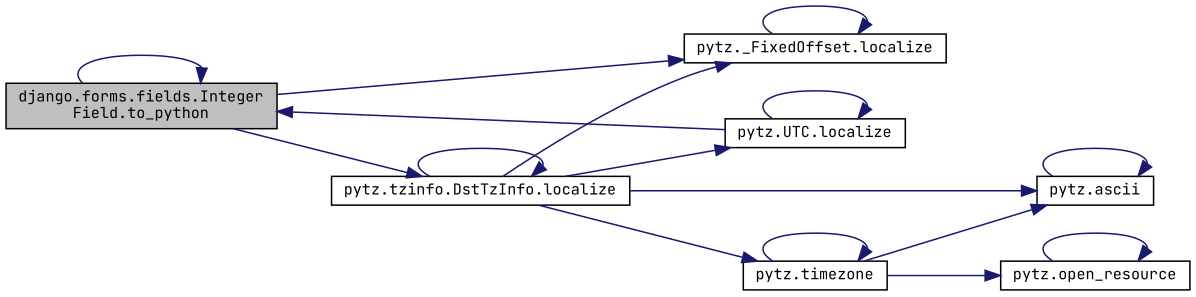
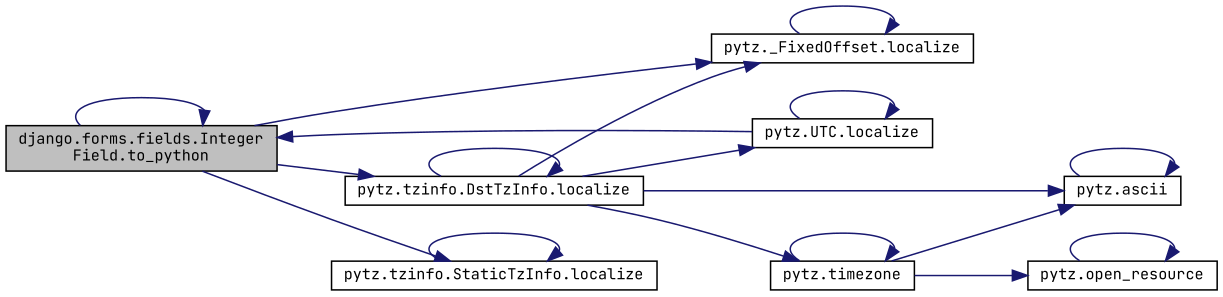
none -> (494, 276)
